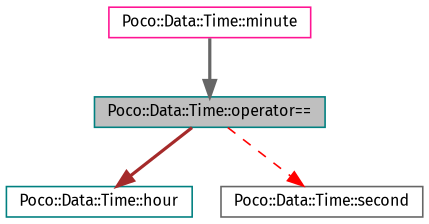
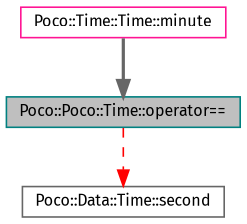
(210, 22) -> (123, 22)
(210, 112) -> (123, 112)
(99, 202) -> none
